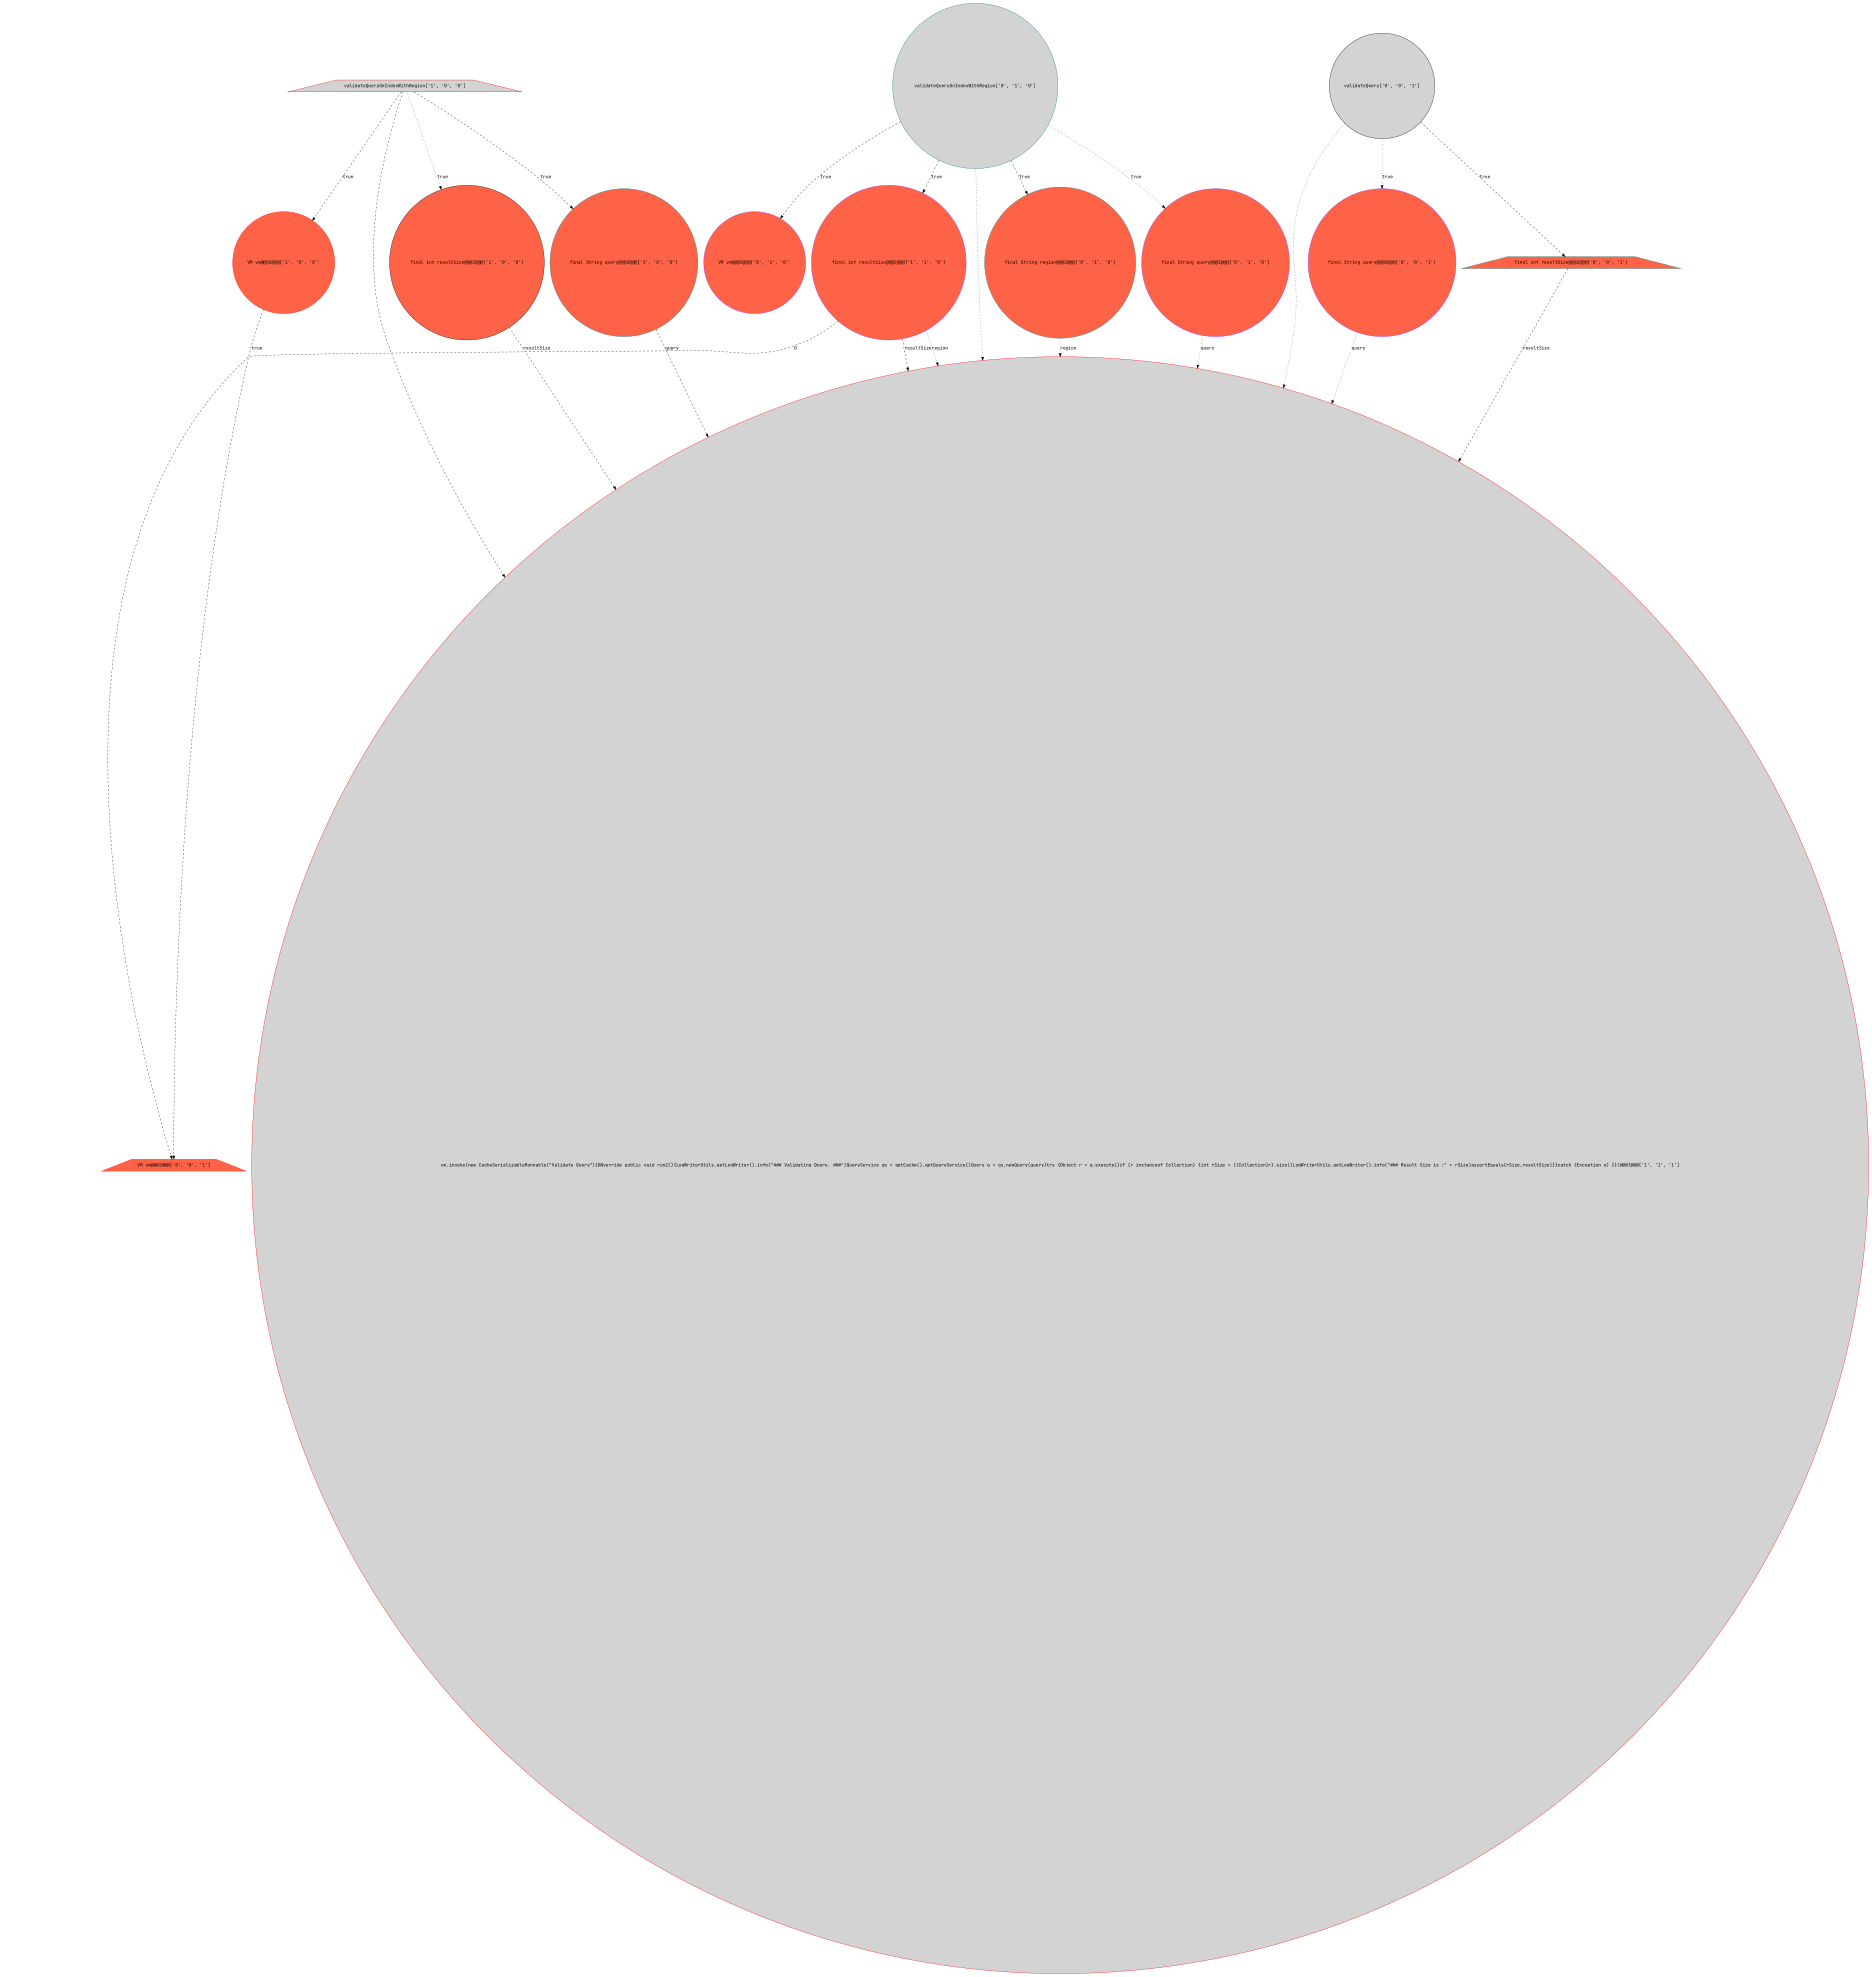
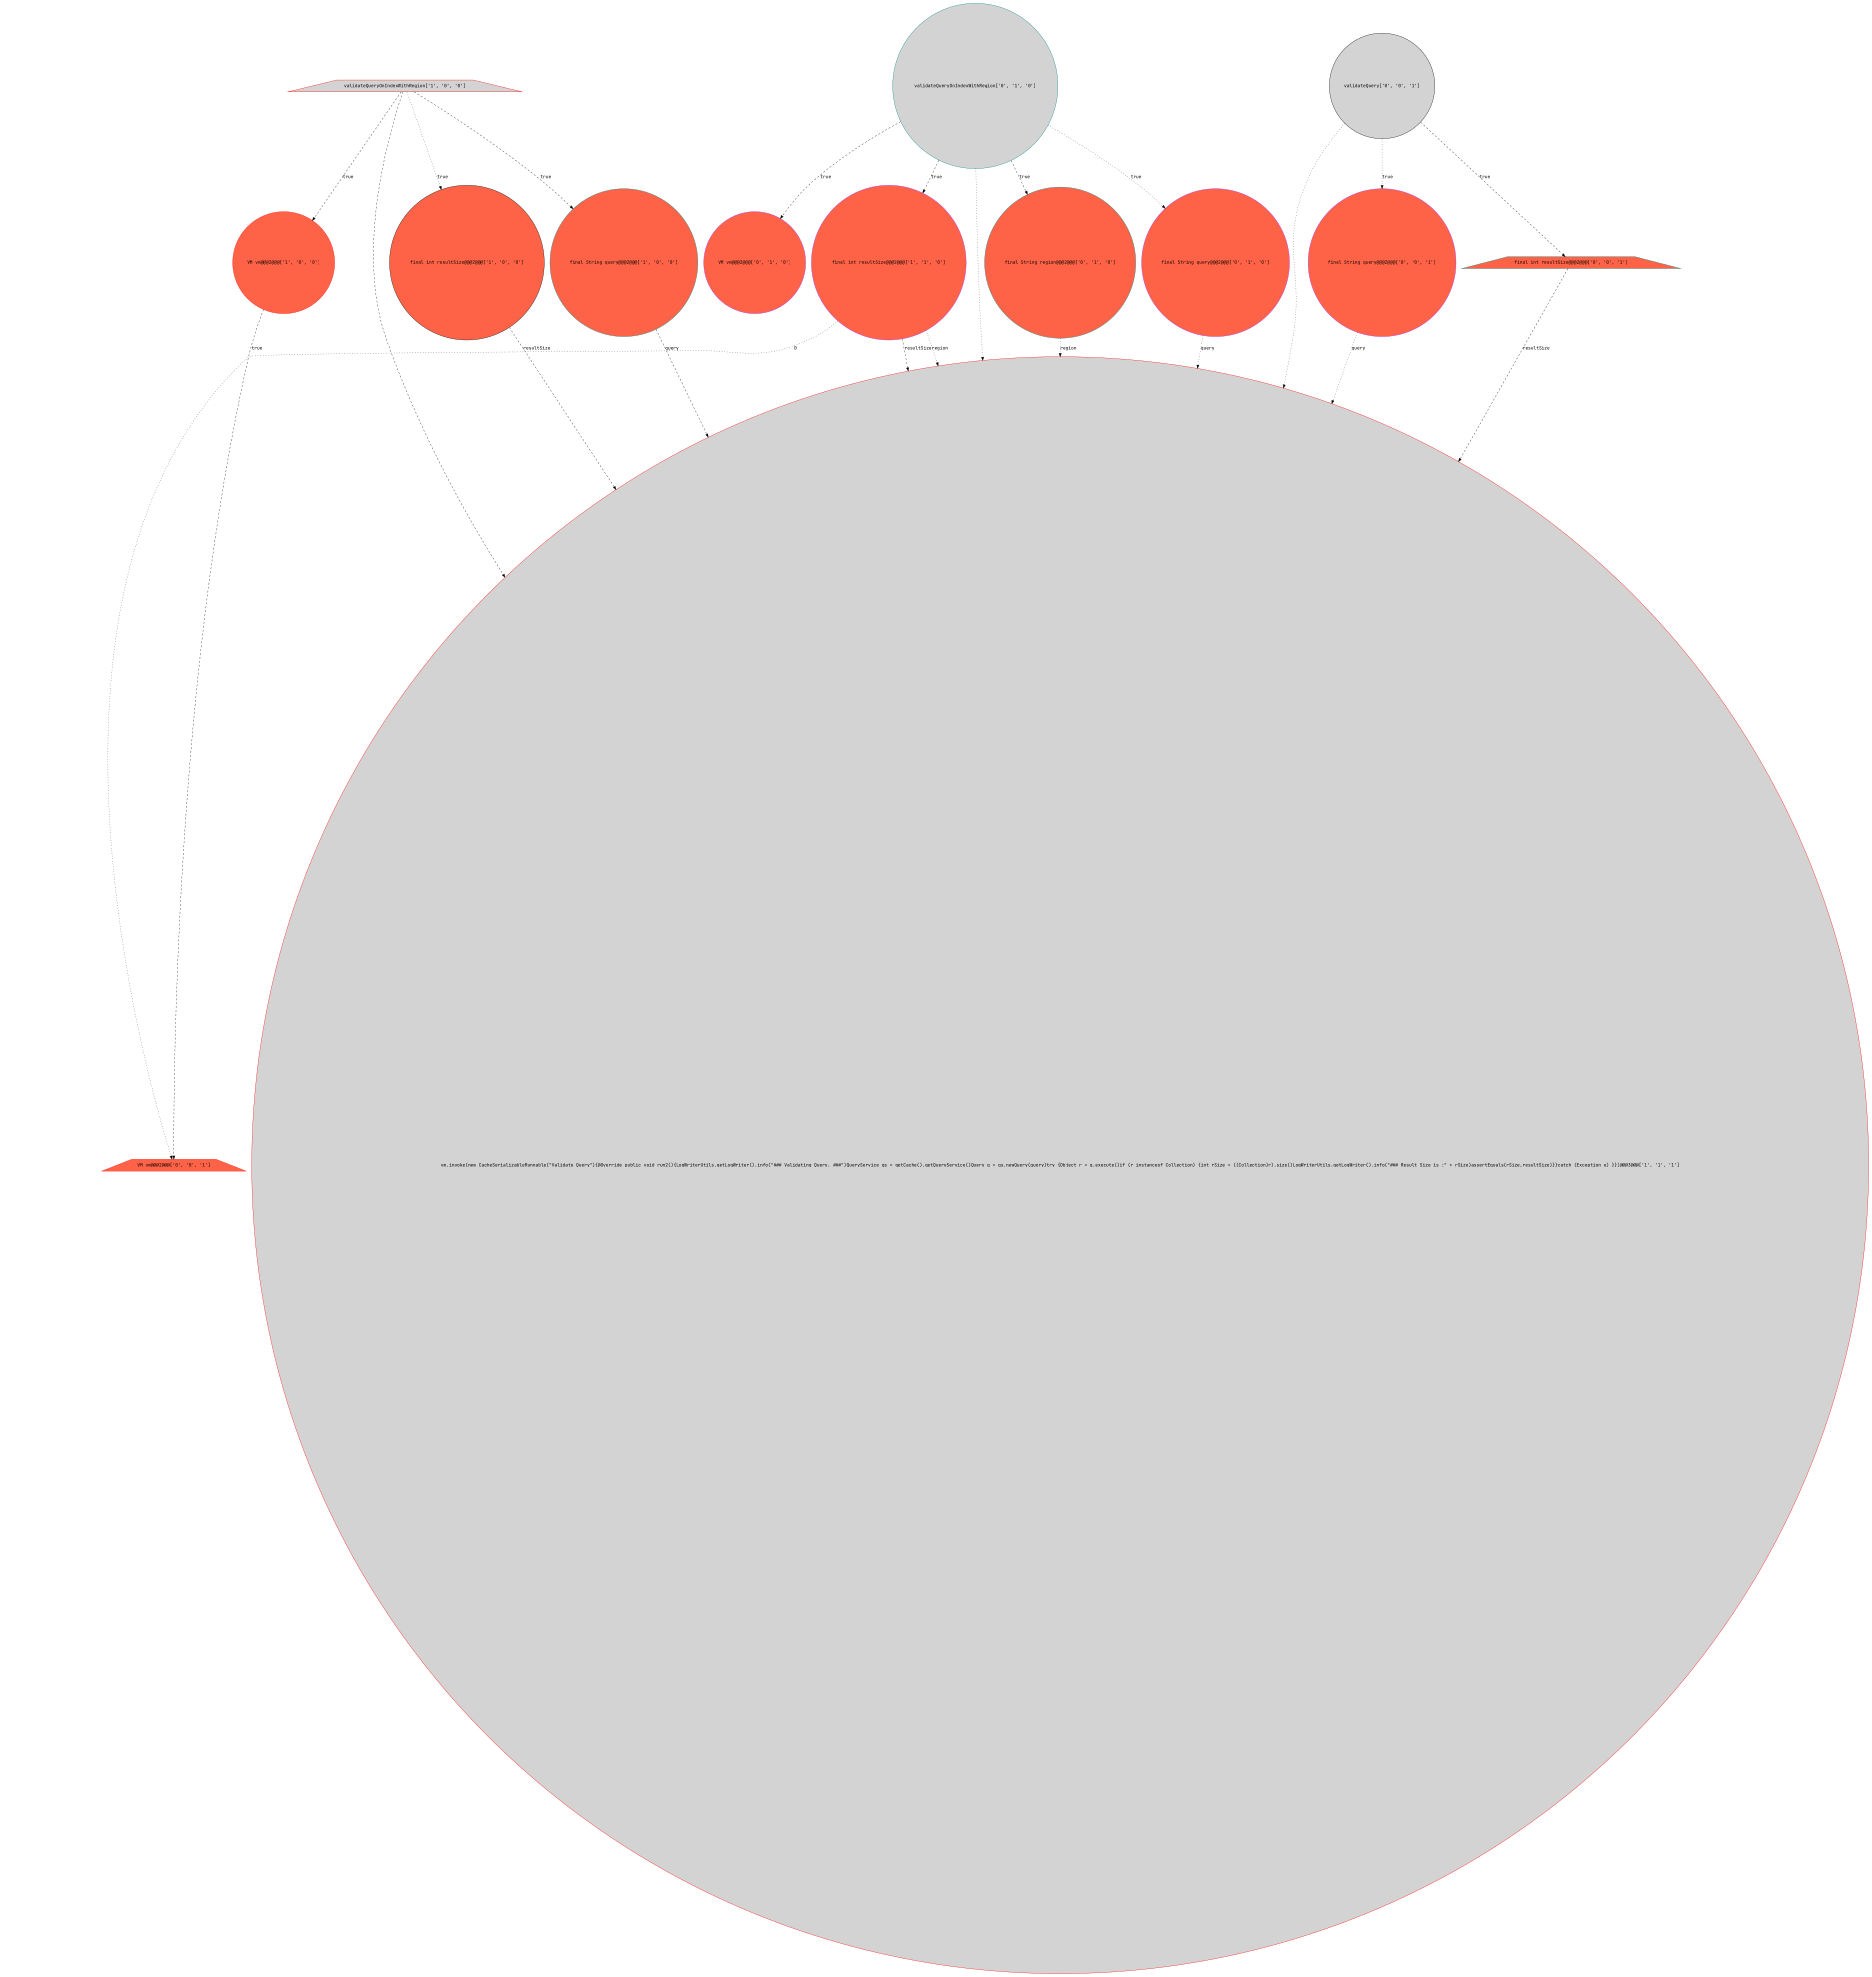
(174, 453) -> (174, 453)
